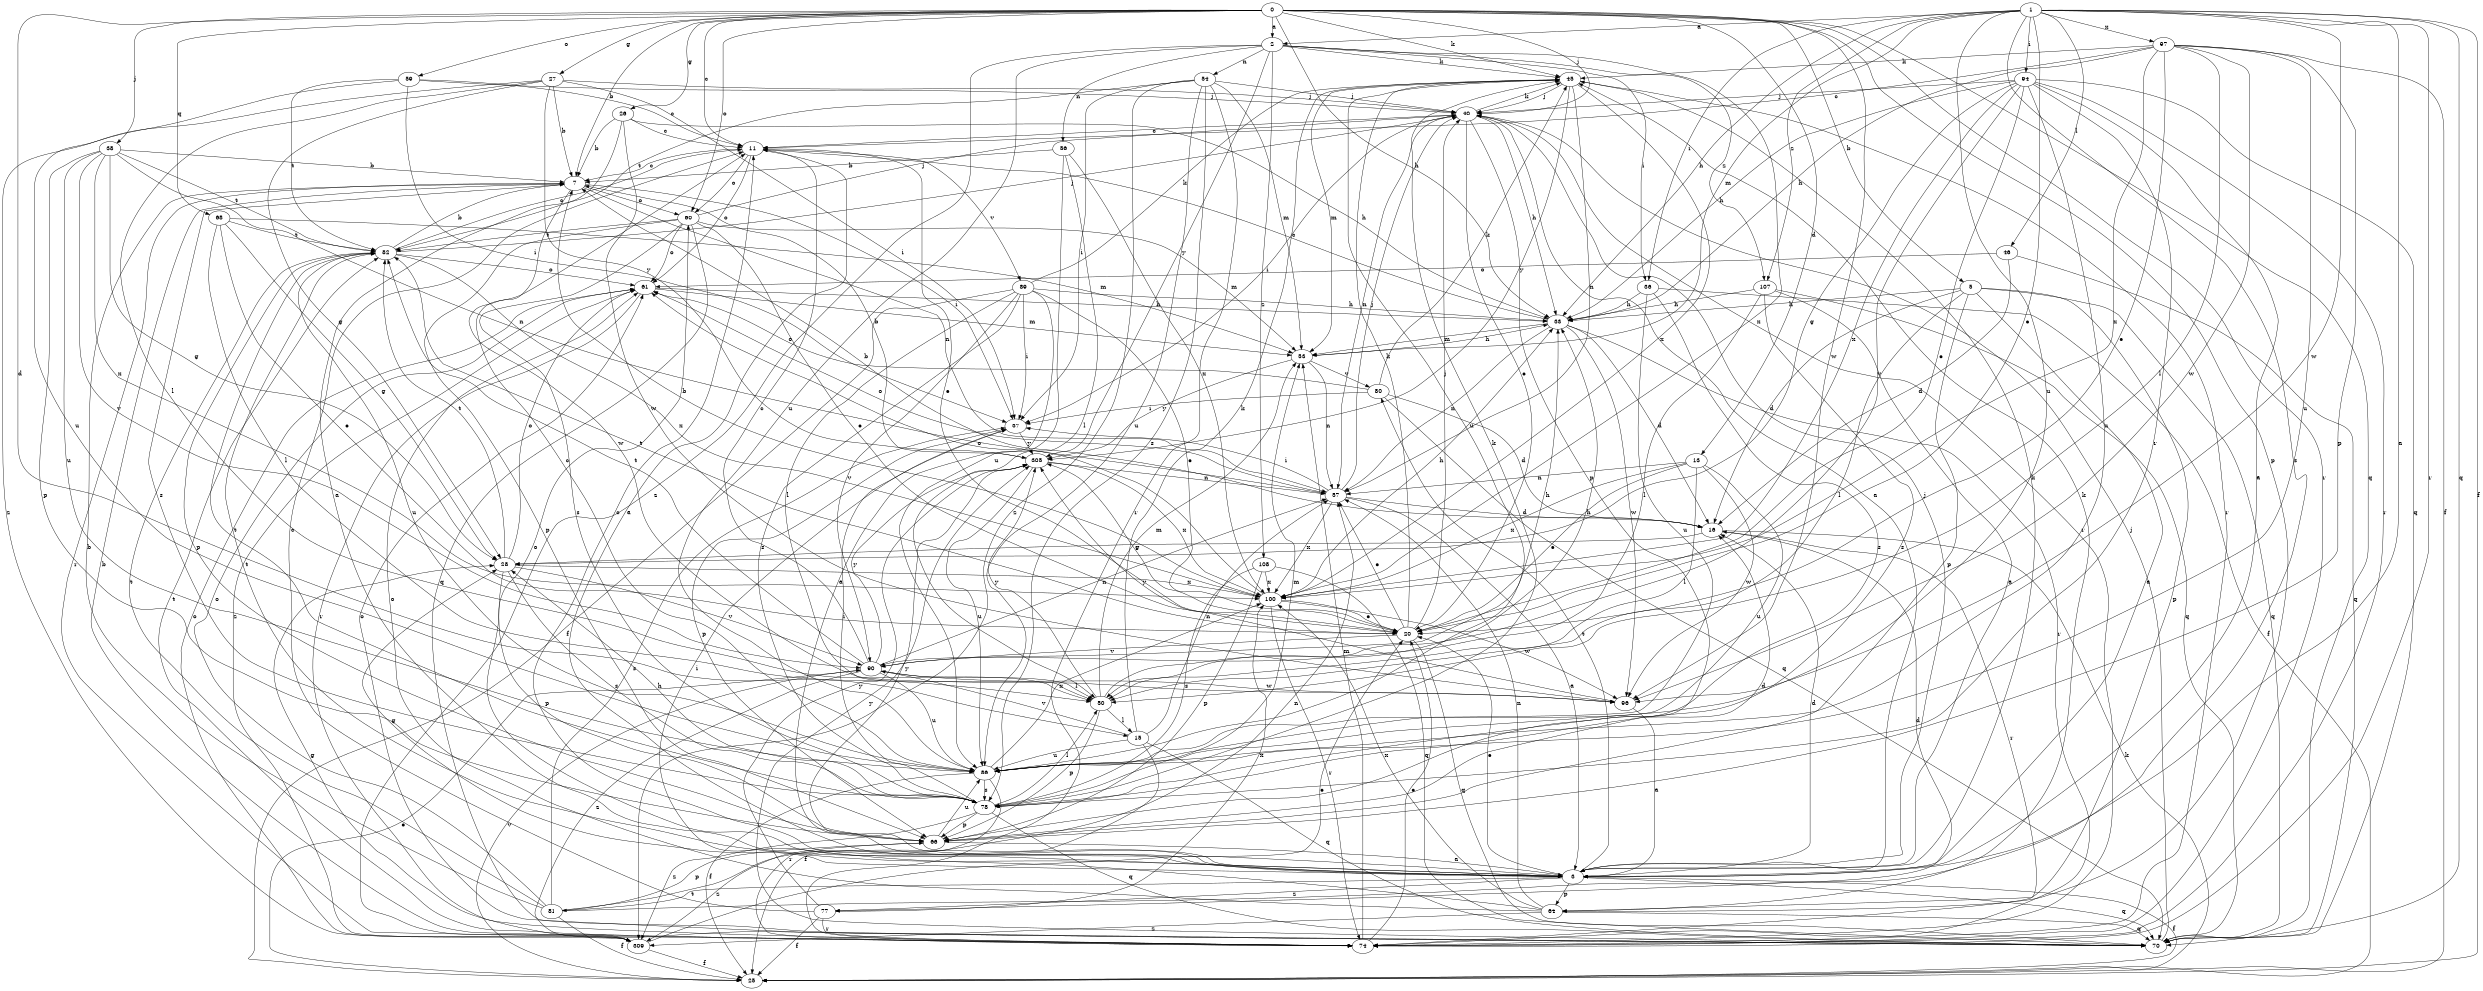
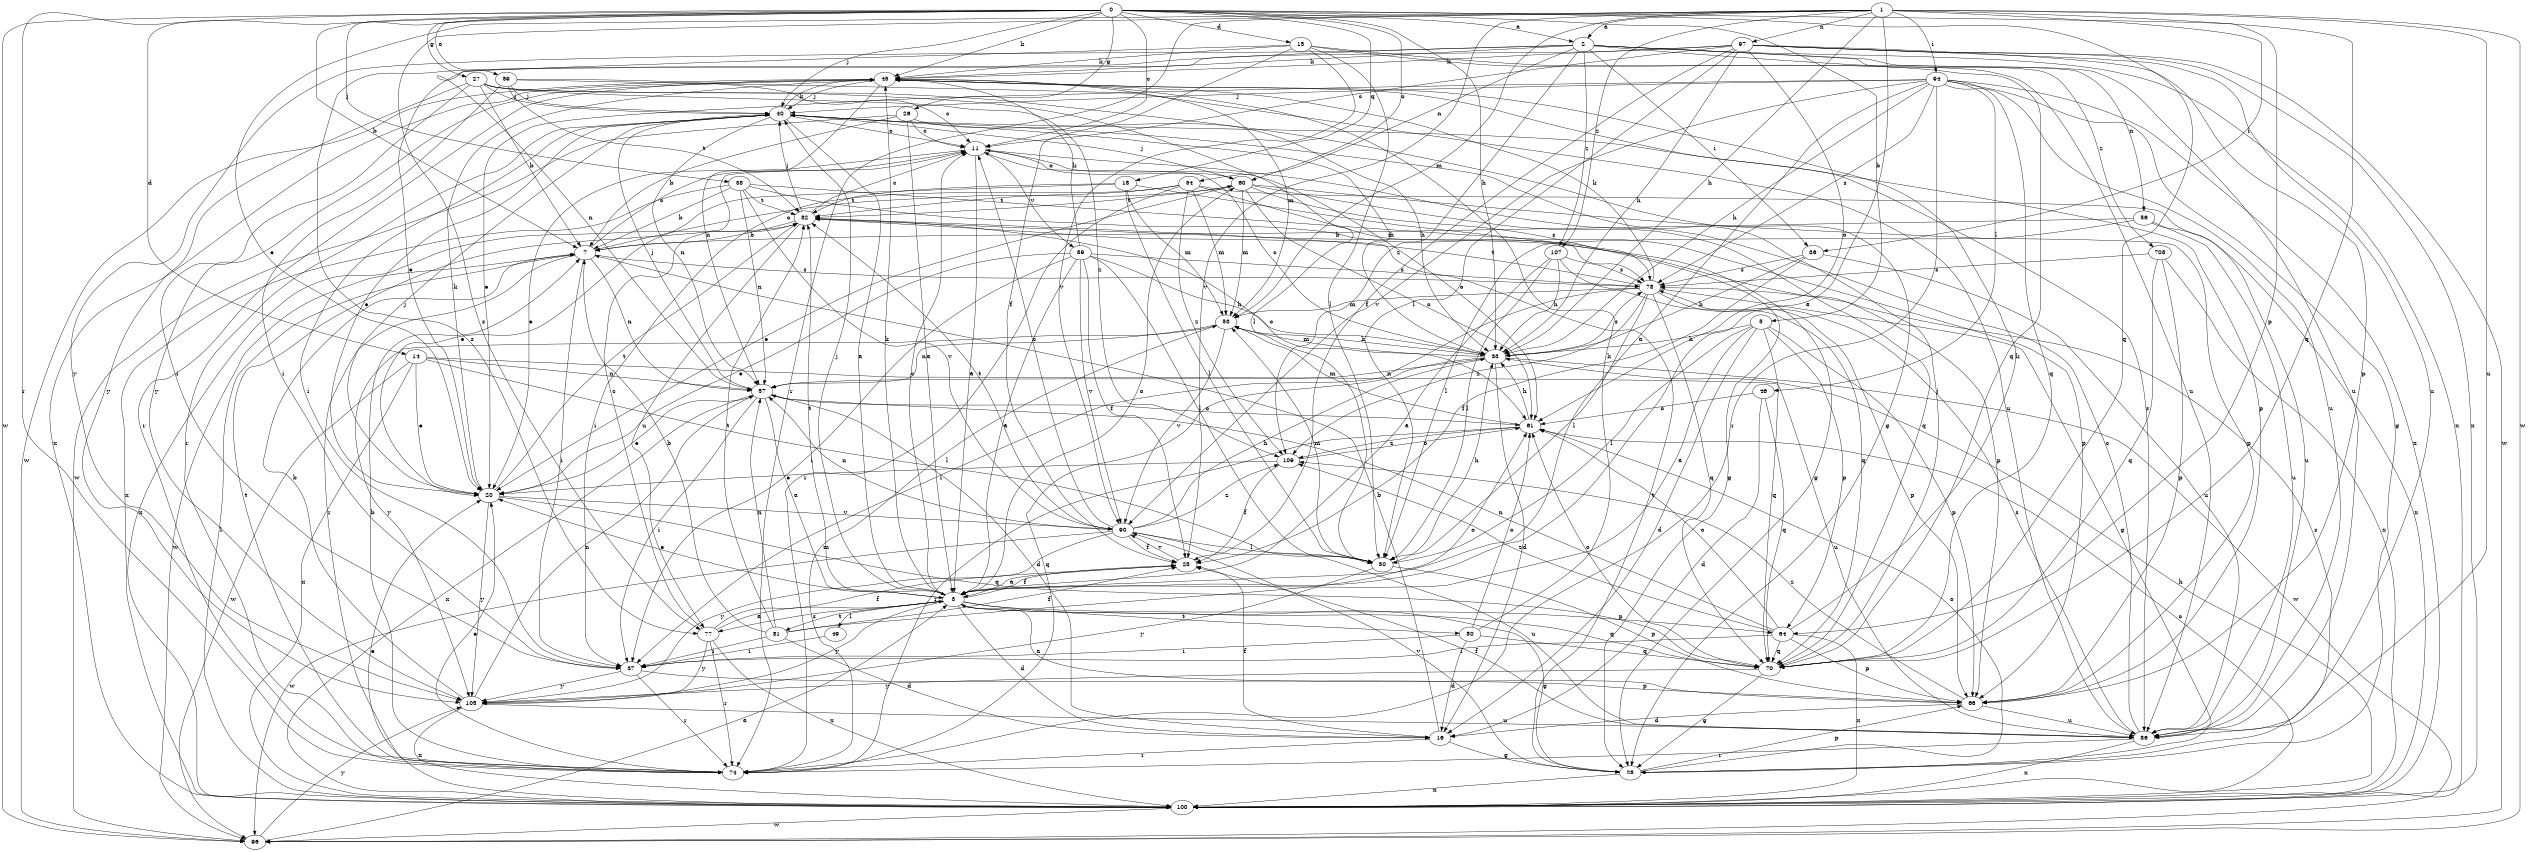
none -> (436, 72)
(1334, 96) -> none
(2076, 127) -> (1992, 283)
(664, 159) -> (690, 184)
(219, 218) -> (1126, 183)
none -> (115, 254)
none -> (1814, 289)
(1488, 339) -> (1363, 339)
none -> (1593, 340)
(1338, 373) -> (1177, 419)
(684, 391) -> (221, 530)
(1472, 426) -> (2148, 409)
(2155, 443) -> (1845, 183)
(1037, 461) -> (471, 704)
(1696, 461) -> (416, 357)
(2479, 495) -> (1206, 287)
(1264, 565) -> (2160, 253)
(1373, 567) -> (636, 440)
none -> (1022, 577)
none -> (826, 607)
(485, 615) -> (649, 409)
none -> (835, 634)
(2059, 634) -> (1048, 565)
(320, 639) -> none
(635, 669) -> (713, 652)
(660, 686) -> (2123, 530)
(1118, 719) -> (1329, 293)
(2127, 756) -> (1245, 652)
(1328, 776) -> (681, 719)
(403, 825) -> (1148, 547)
(735, 856) -> (1871, 678)
(1294, 894) -> (814, 617)
(639, 946) -> (1288, 461)
